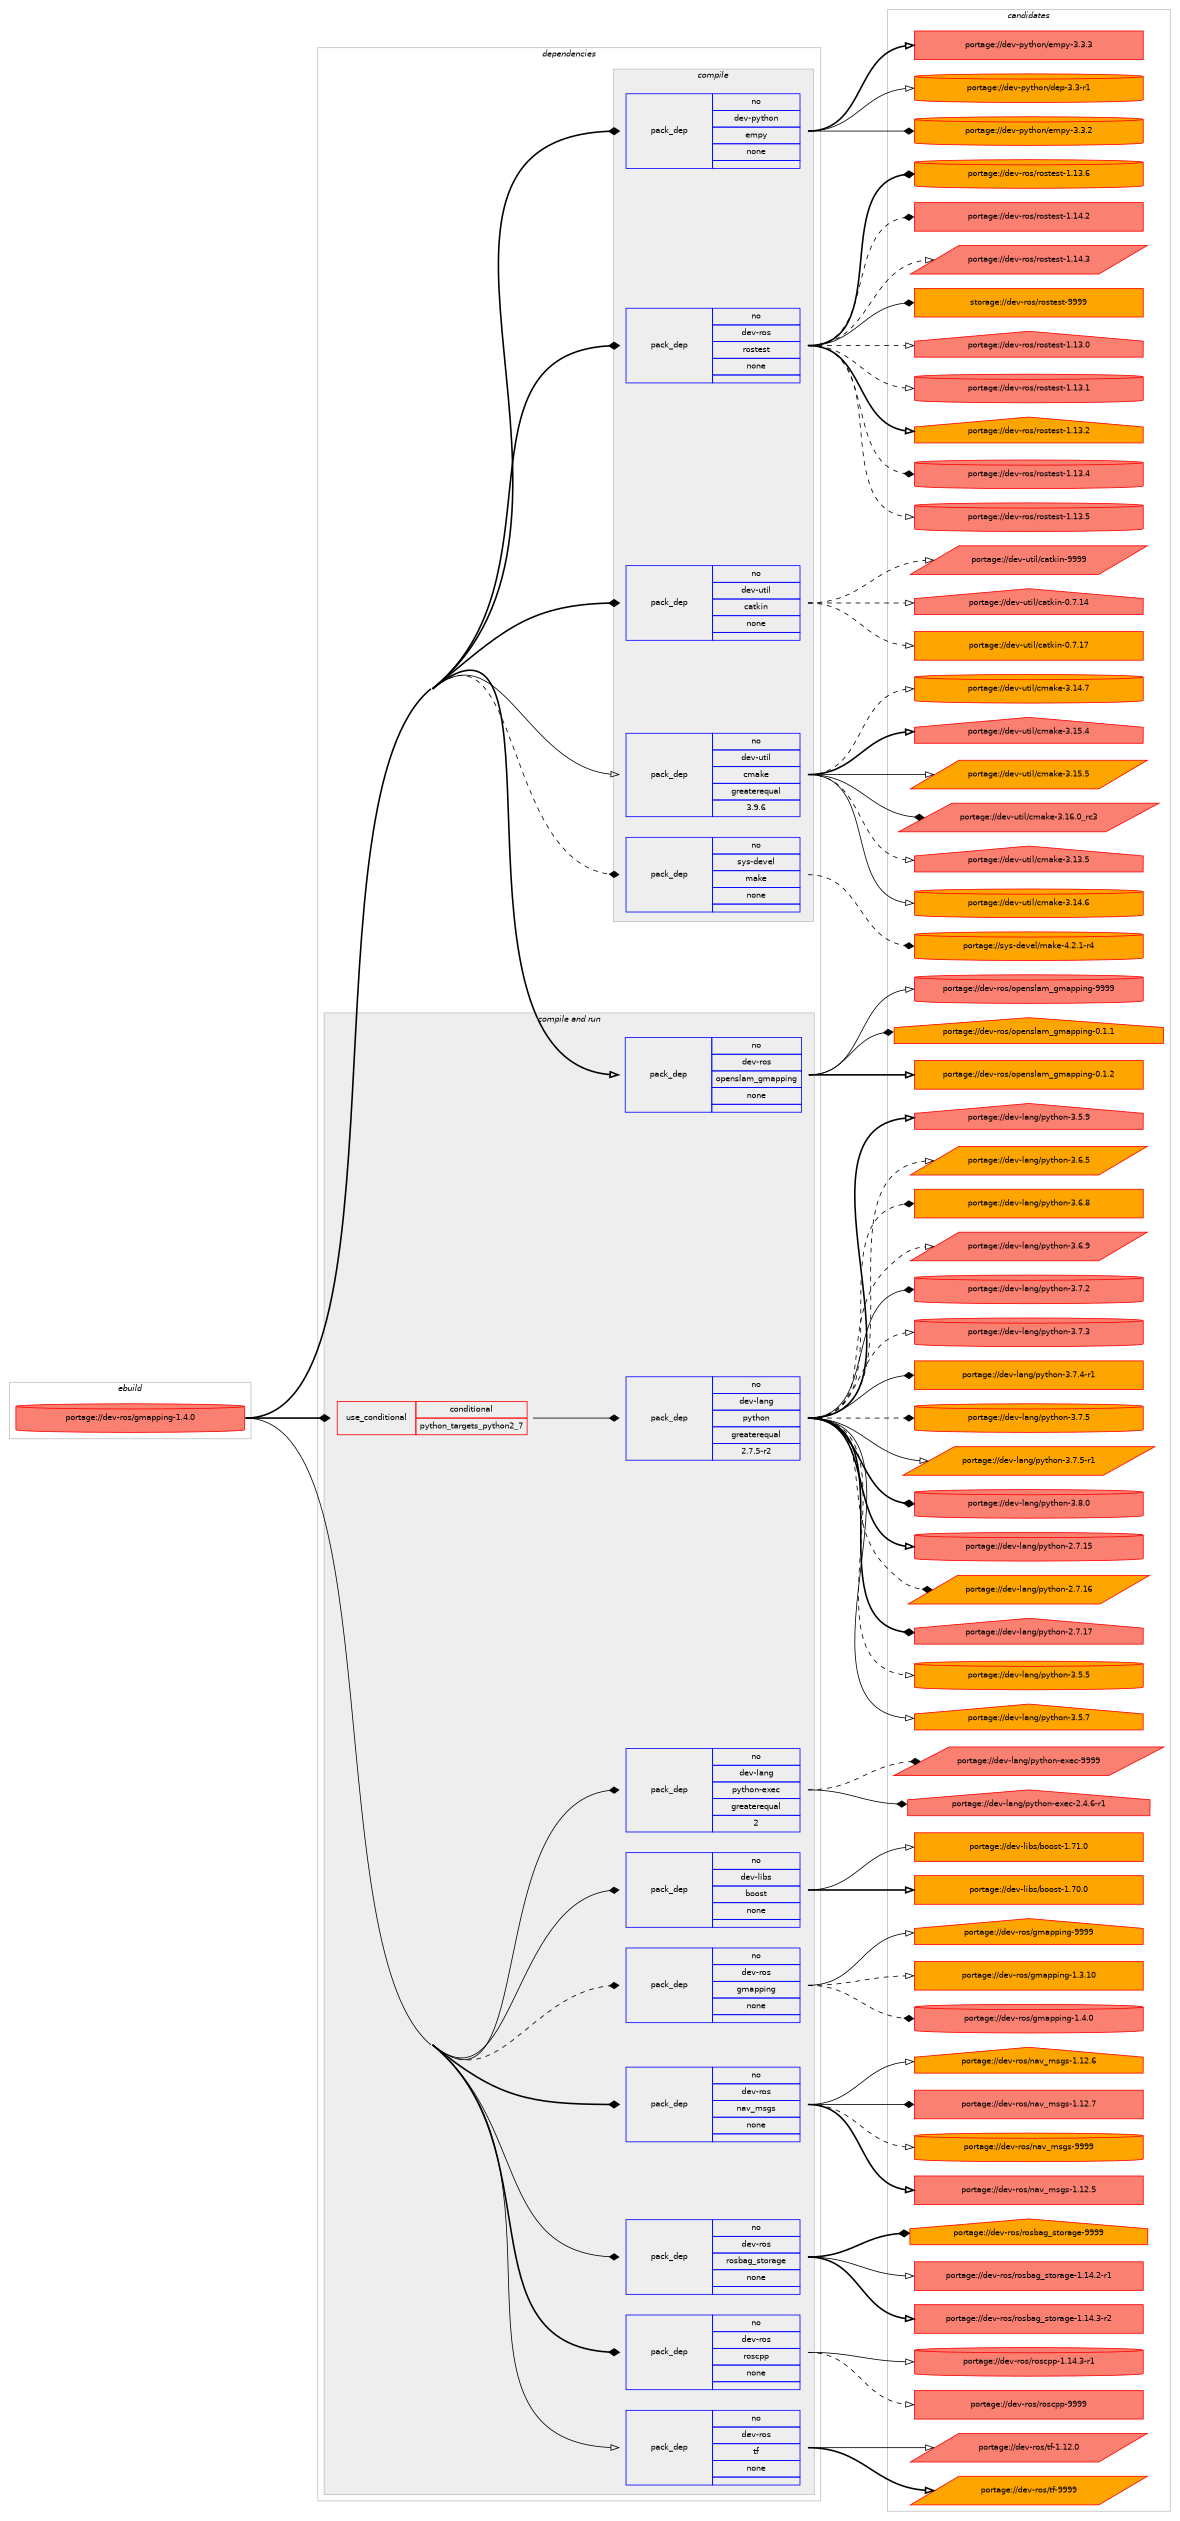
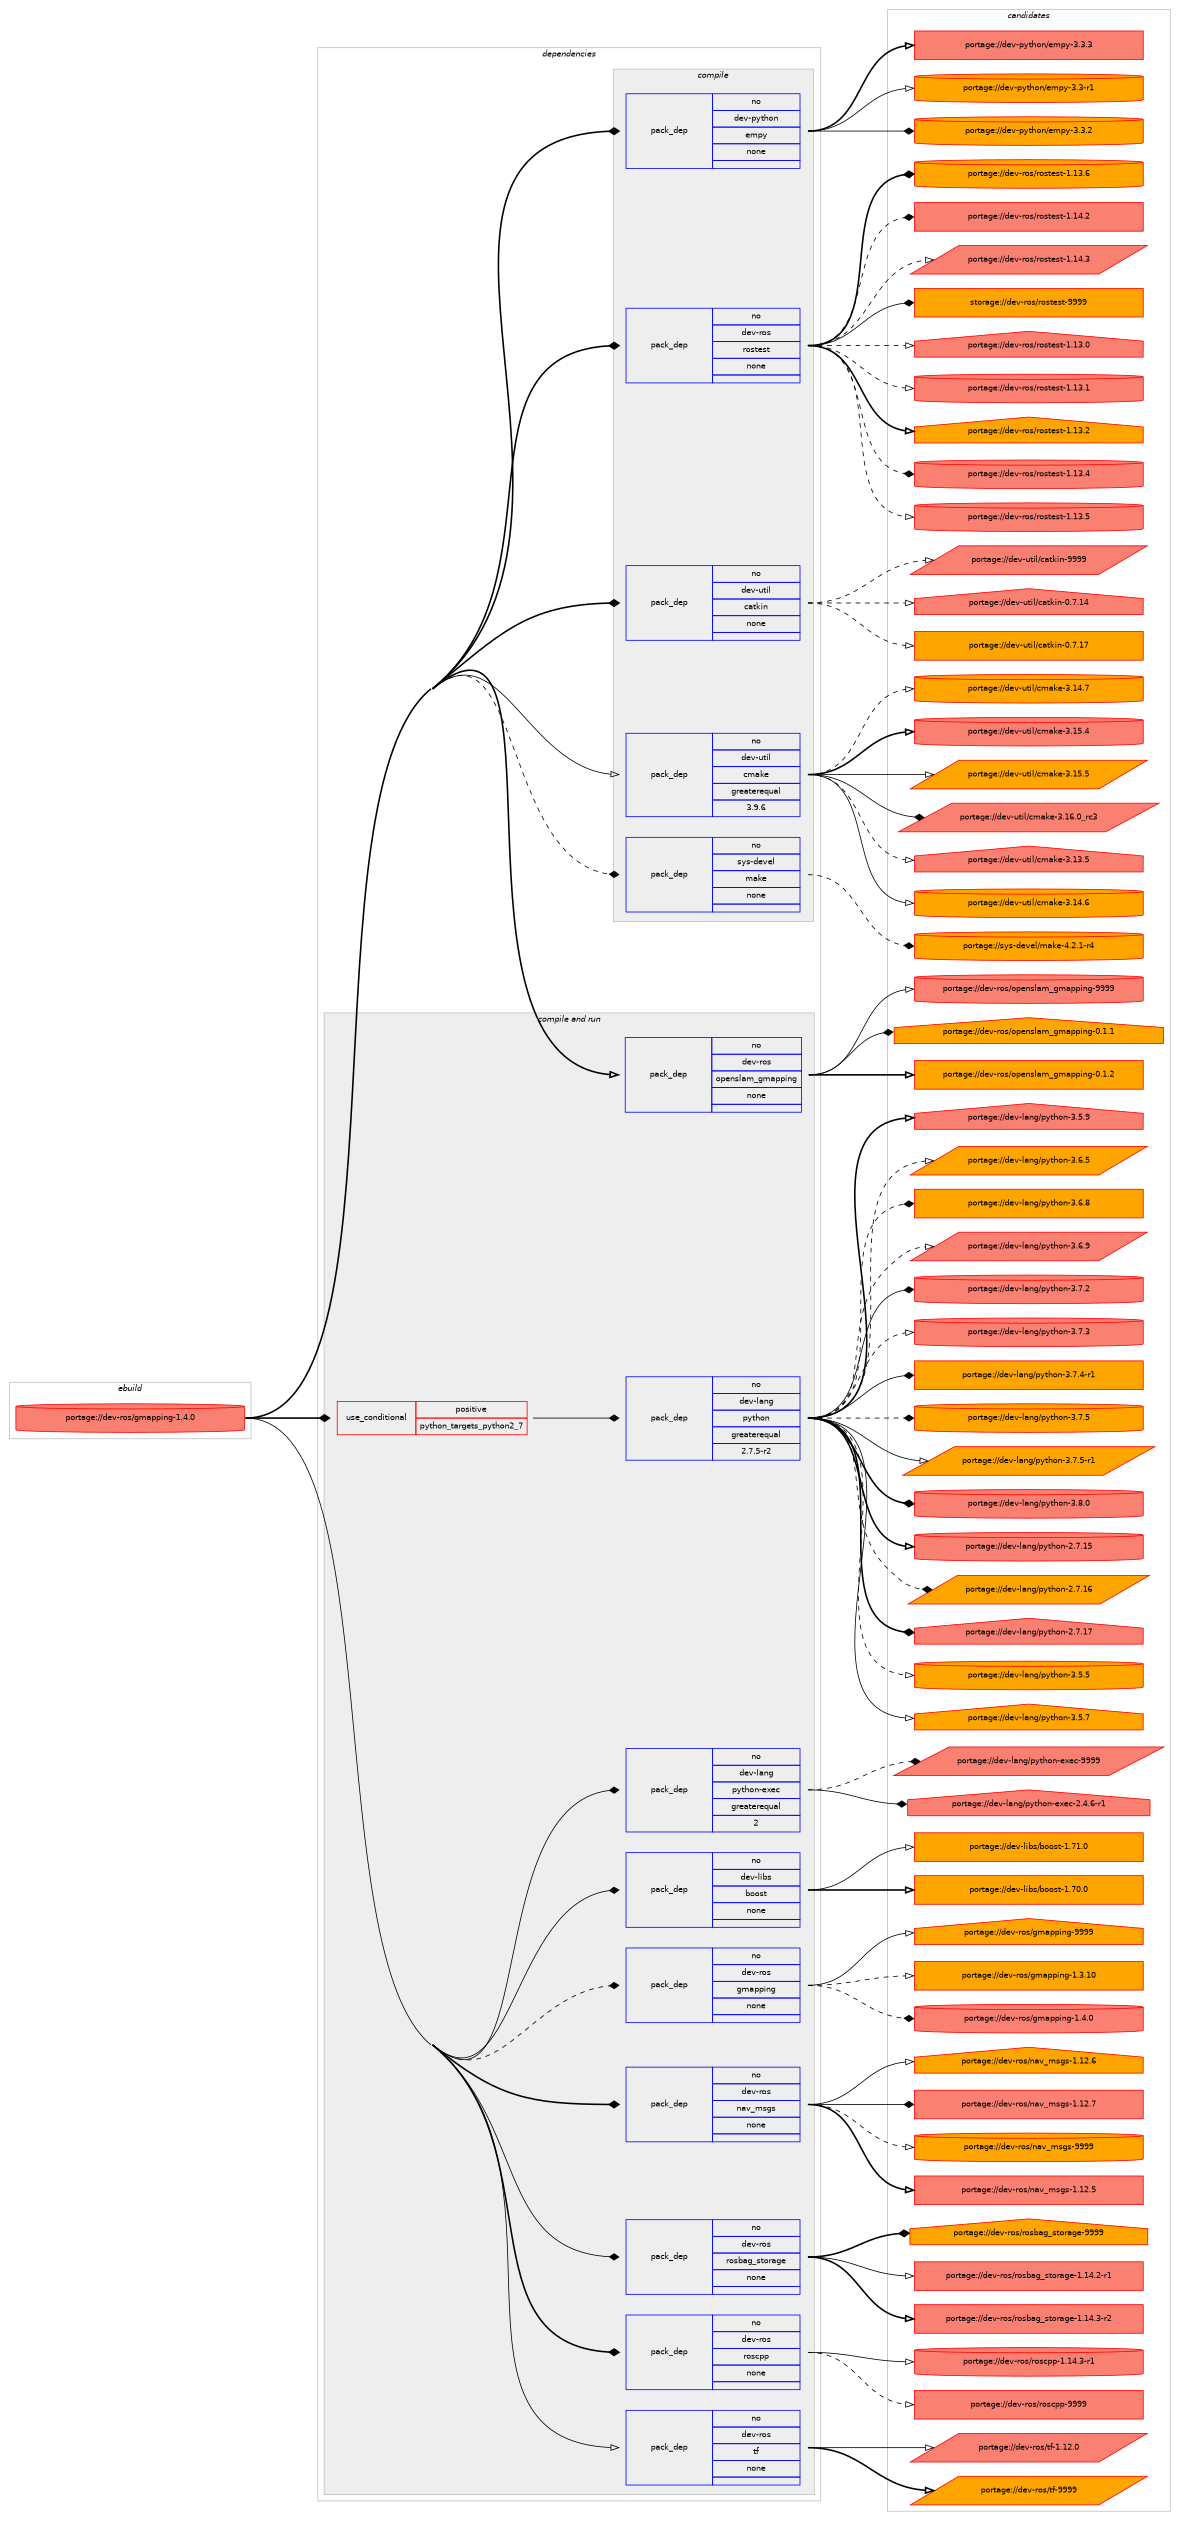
(1029, 88) -> (1029, 88)
(1029, 732) -> (1029, 732)
(472, 1409) -> (472, 1409)
